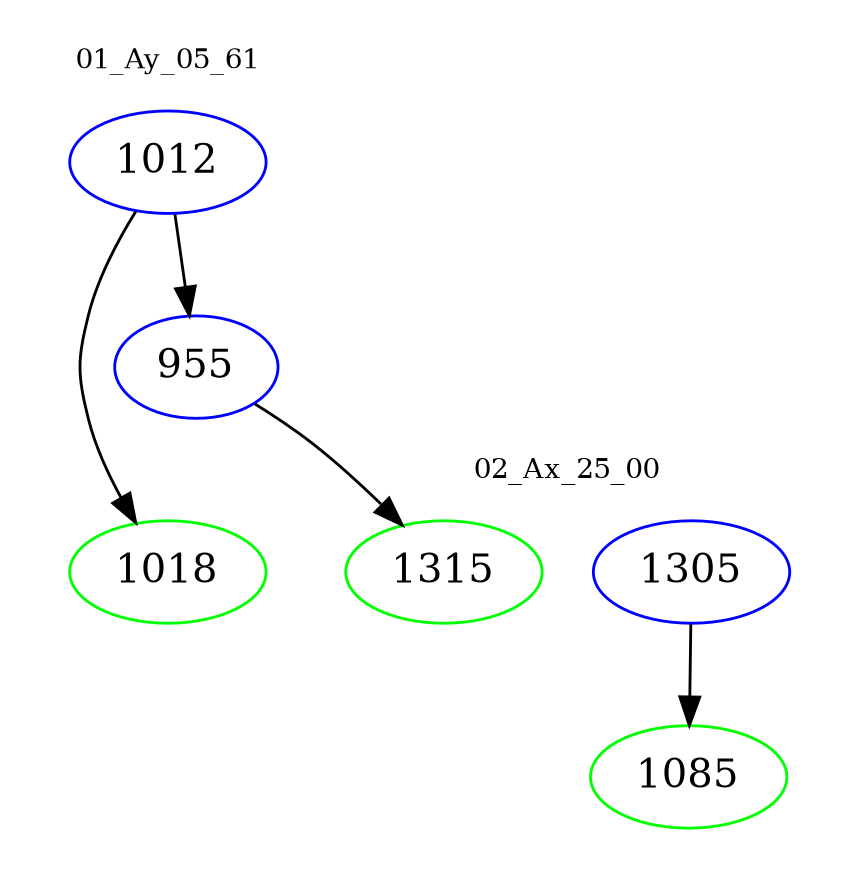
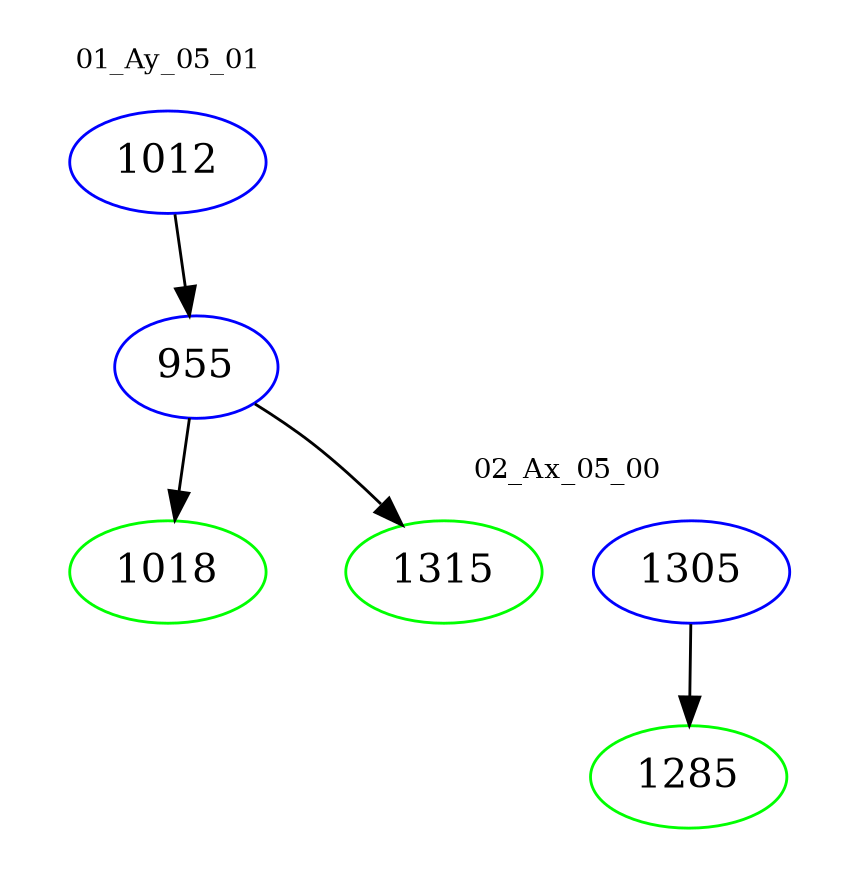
(168, 61) -> (168, 61)
(81, 353) -> (184, 455)
(568, 471) -> (568, 471)
(689, 777) -> (689, 777)
